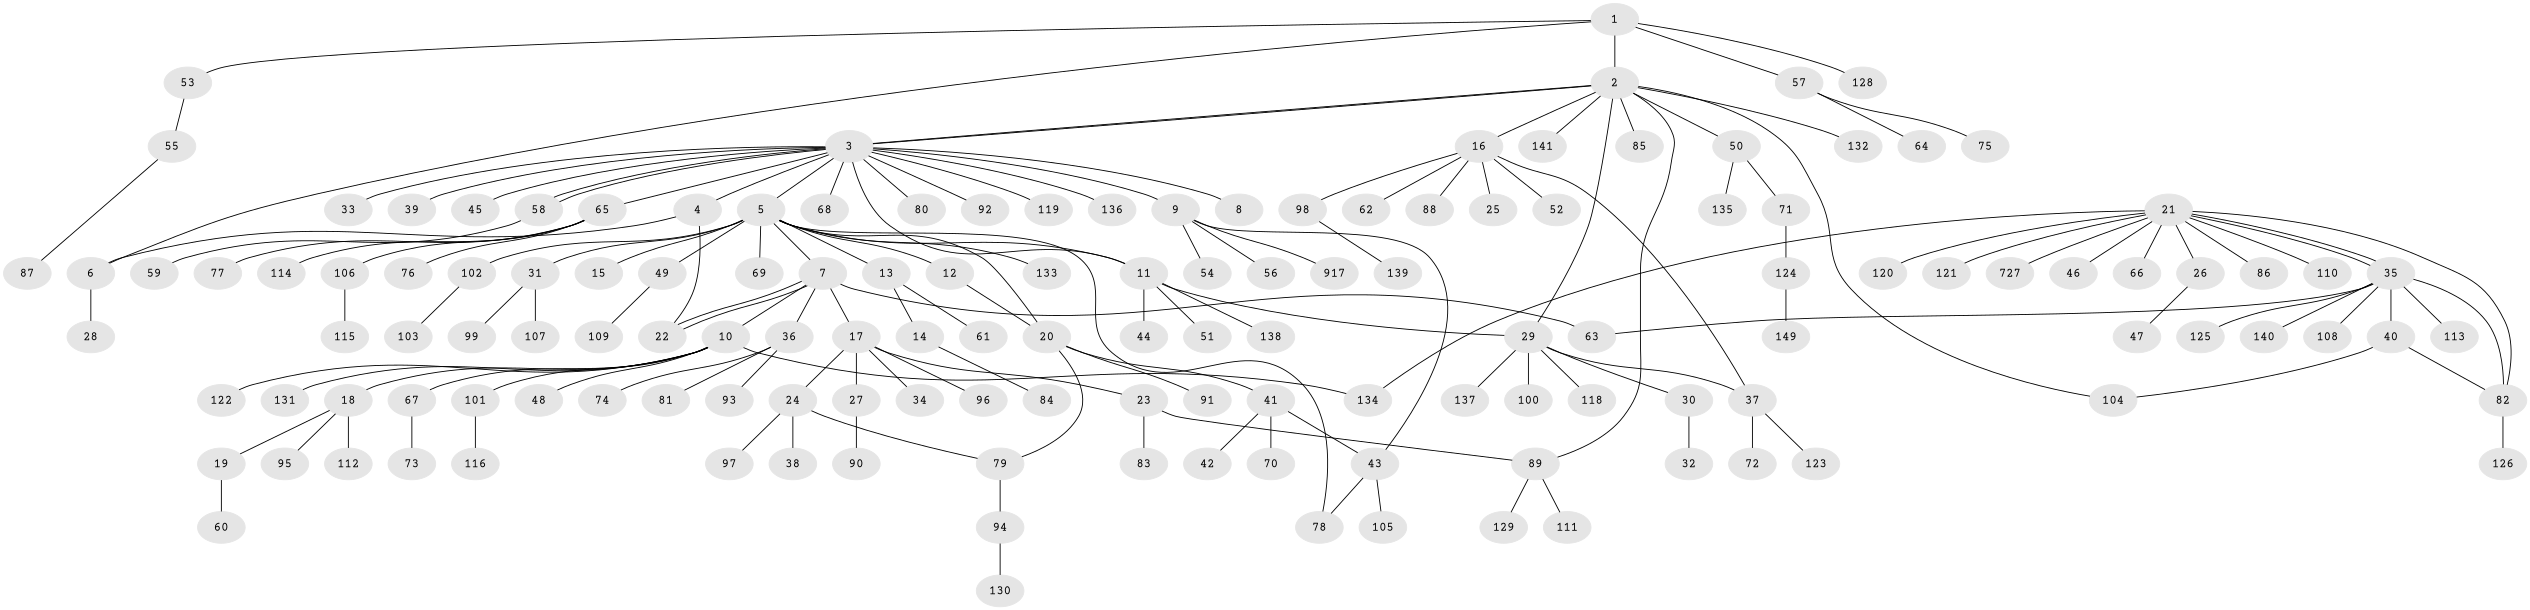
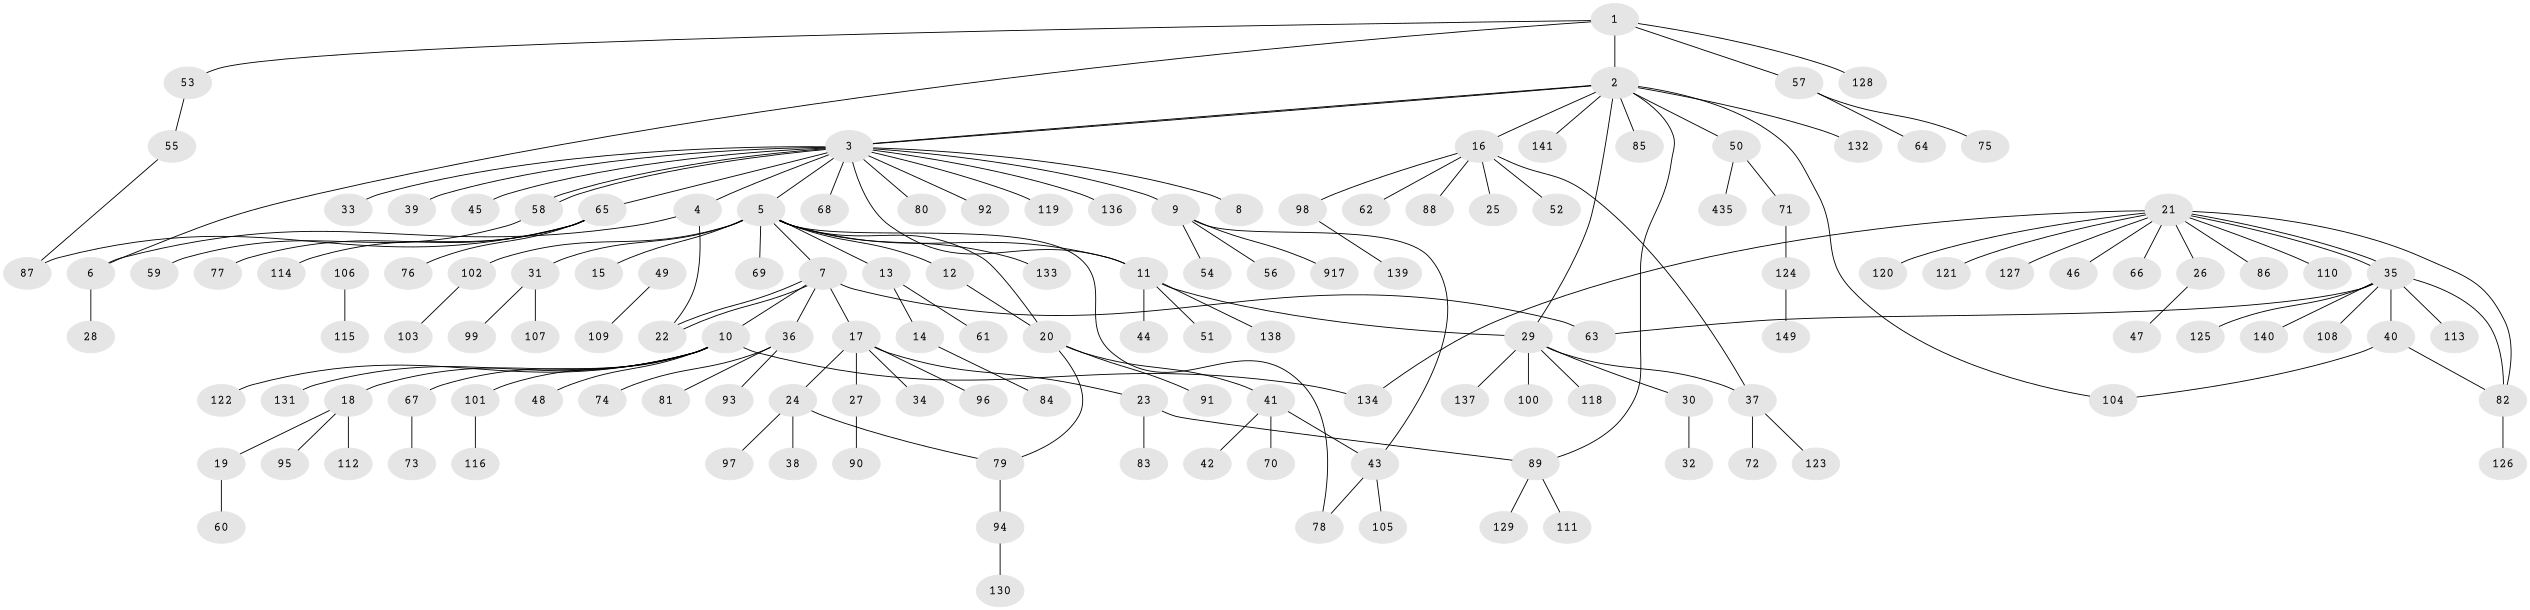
(1722, 210) -> (1722, 210)
(712, 242) -> none
(417, 248) -> (315, 242)
(2010, 273) -> (2010, 273)
